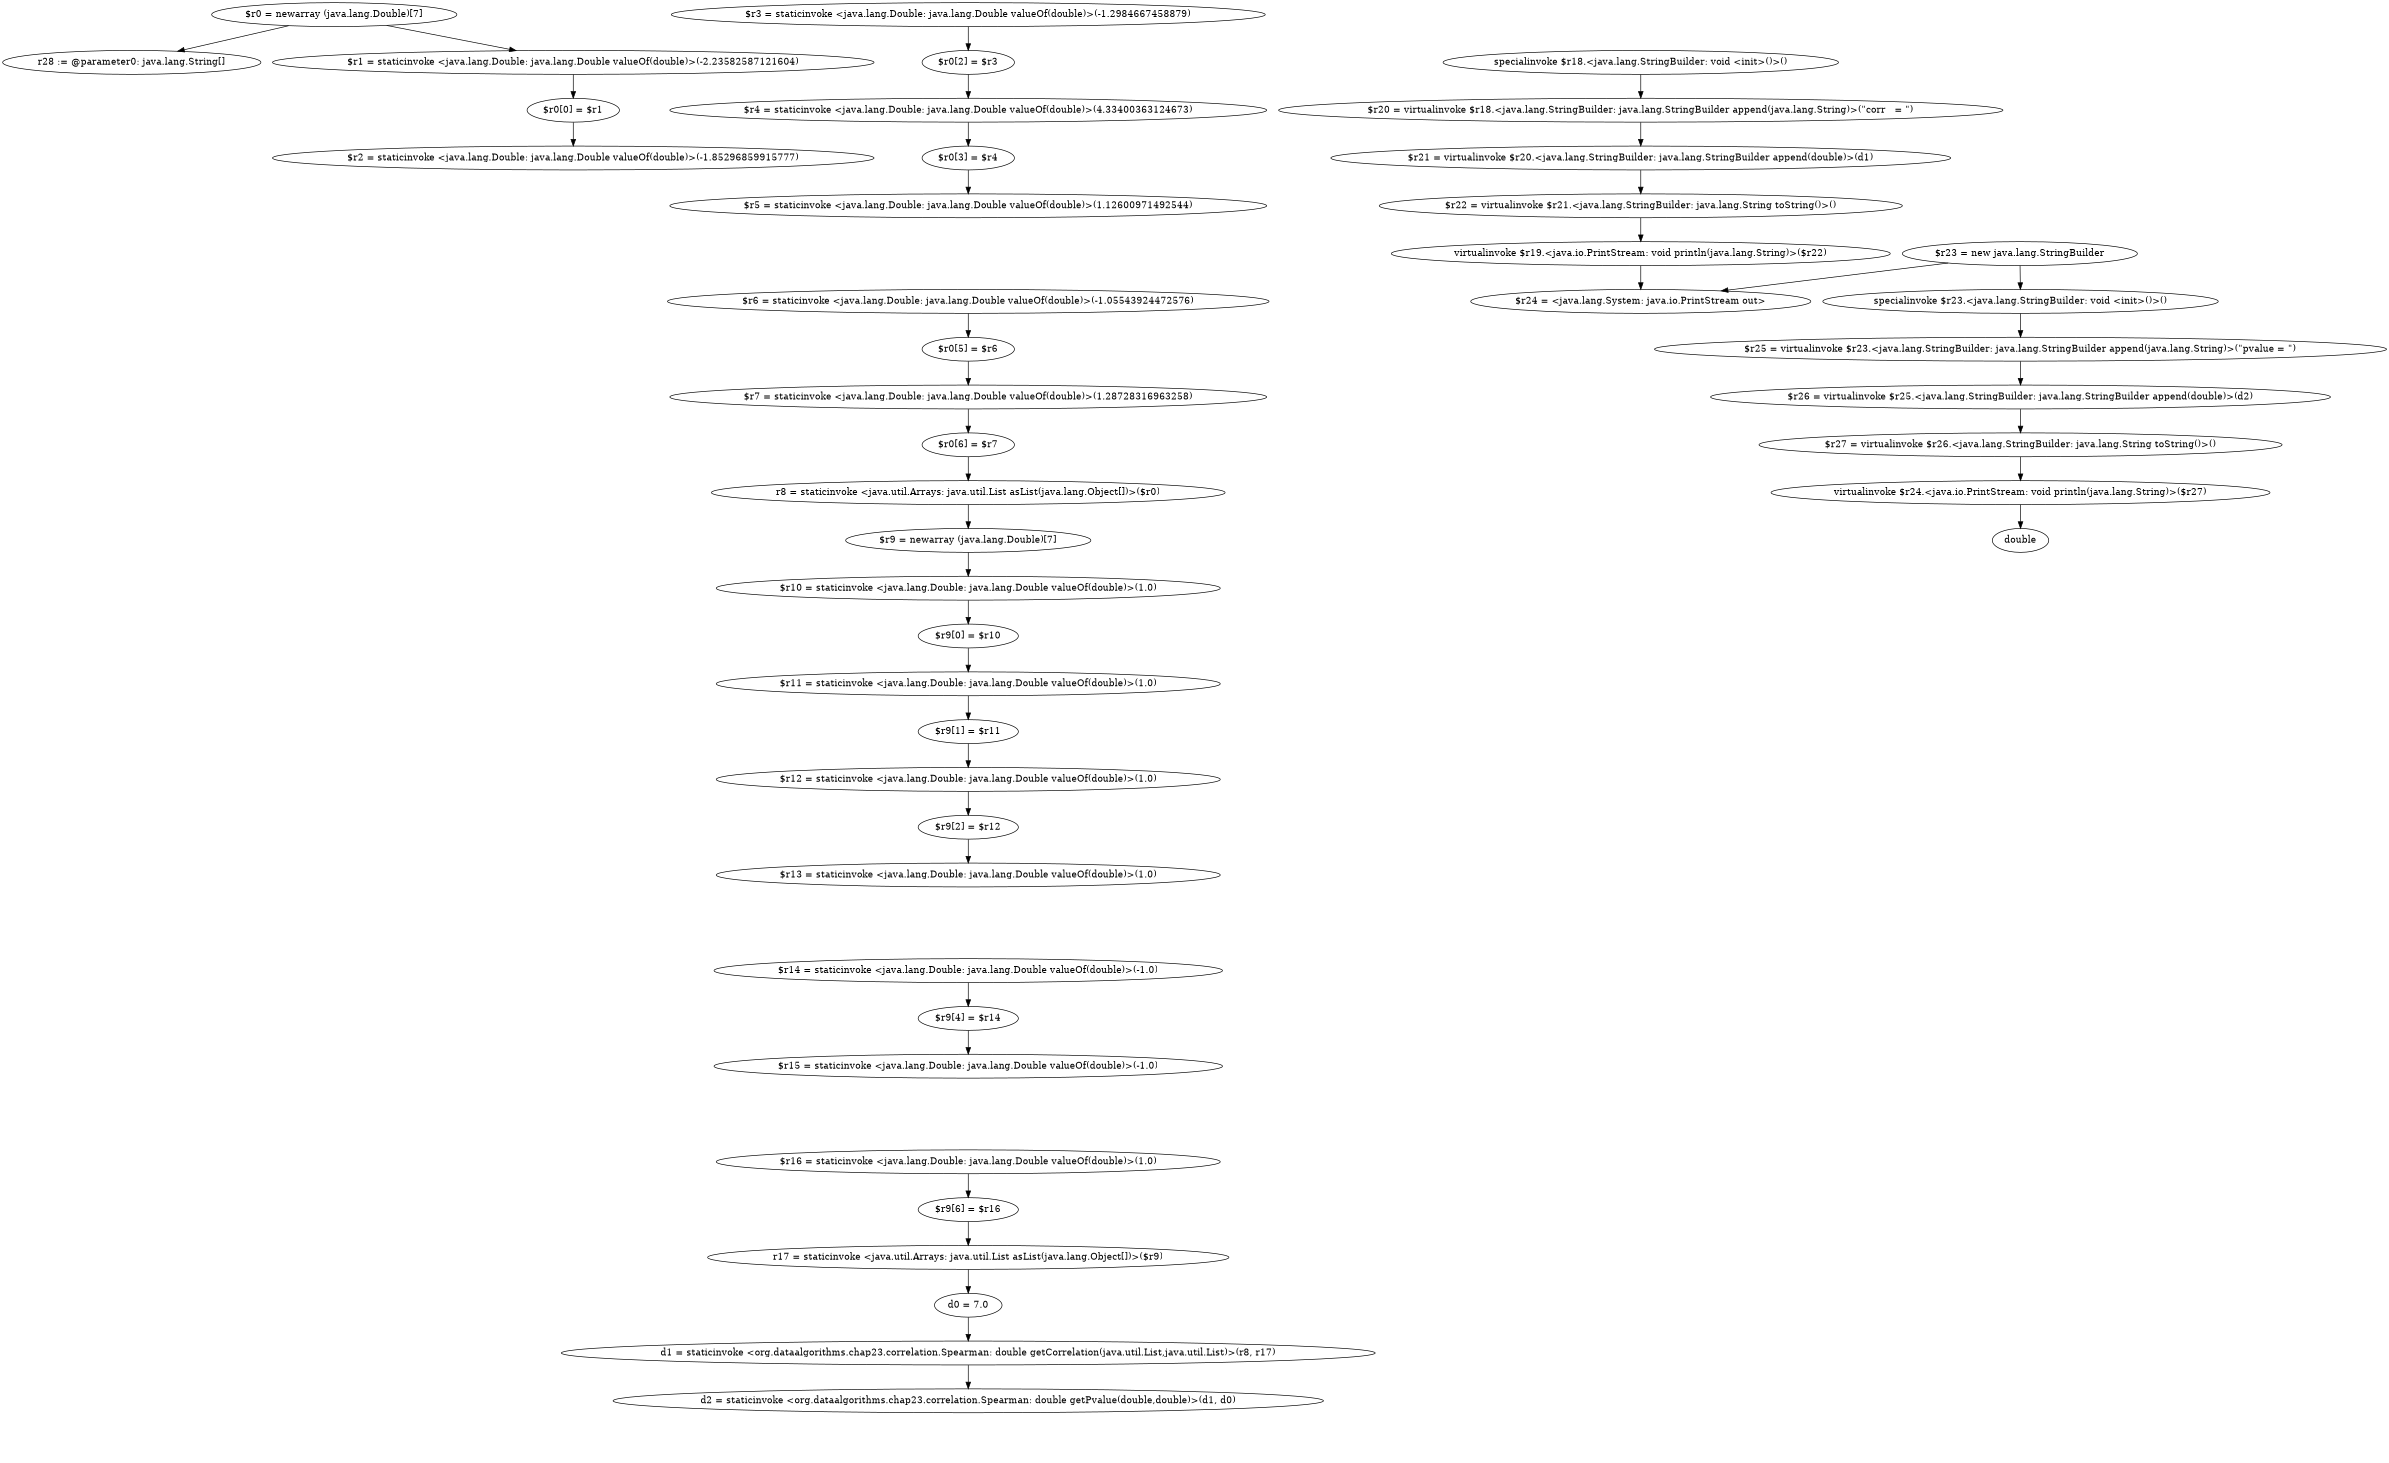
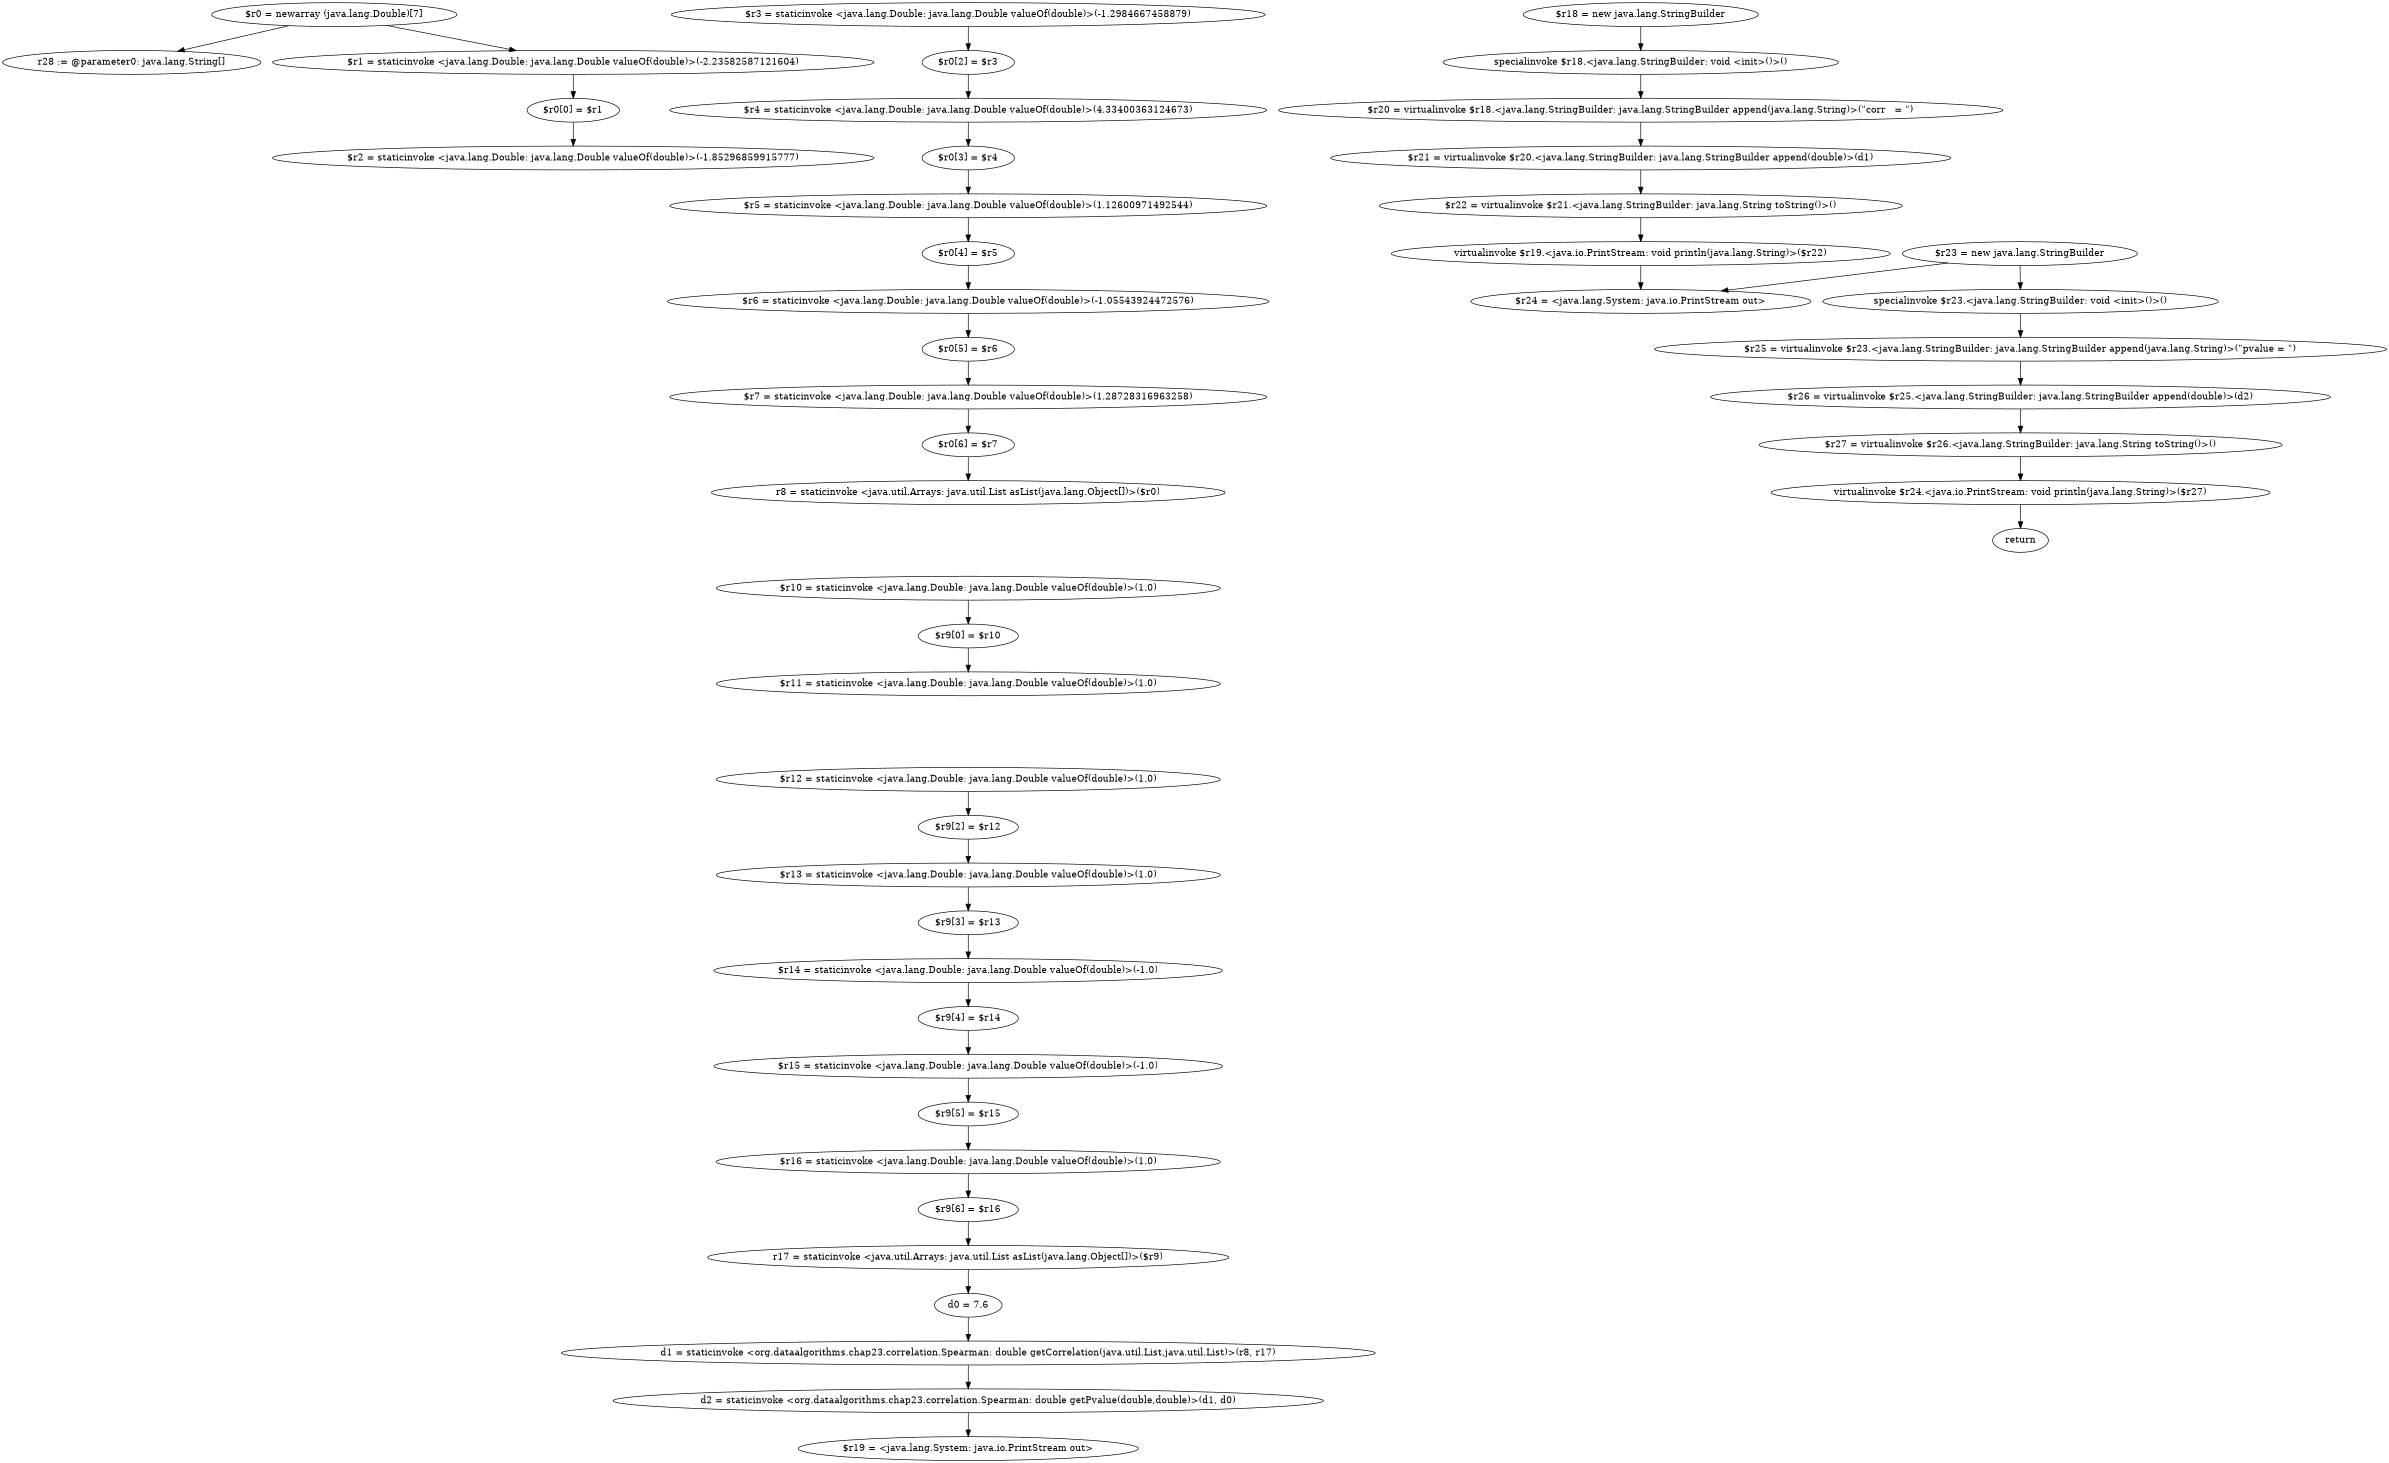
none -> (1641, 15)
none -> (968, 254)
(968, 540) -> none
(2021, 540) -> (2021, 540)
(968, 732) -> none
none -> (968, 923)
none -> (968, 1114)
(968, 1305) -> (968, 1305)
none -> (968, 1449)
